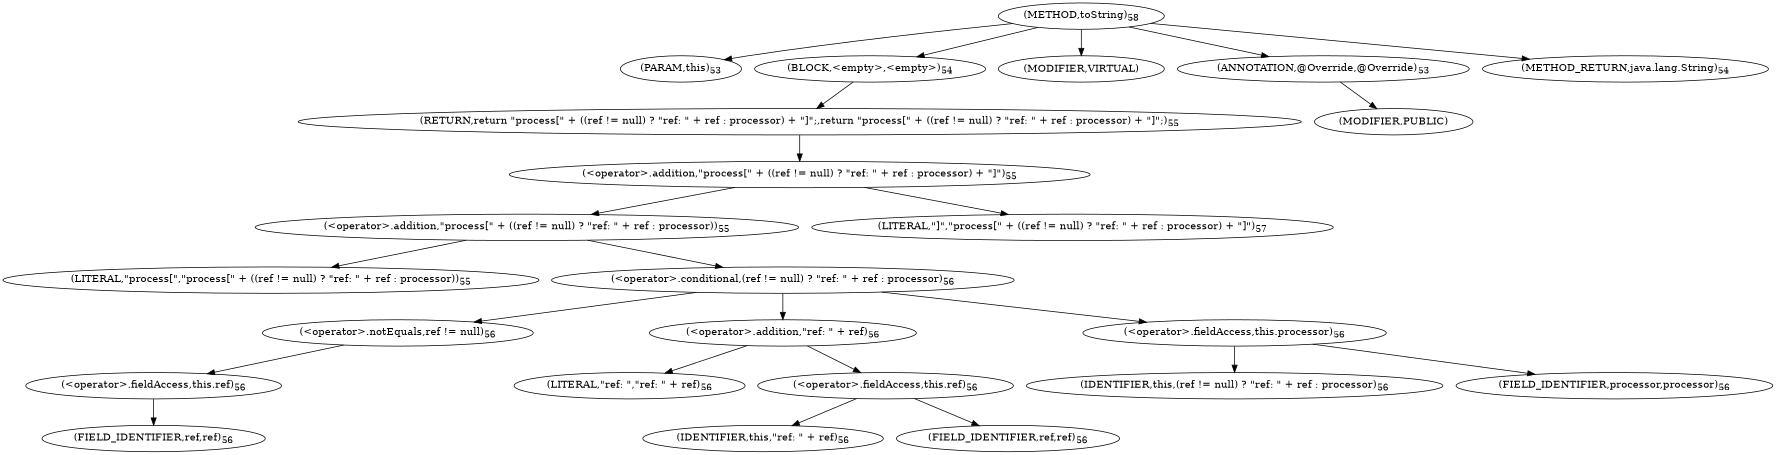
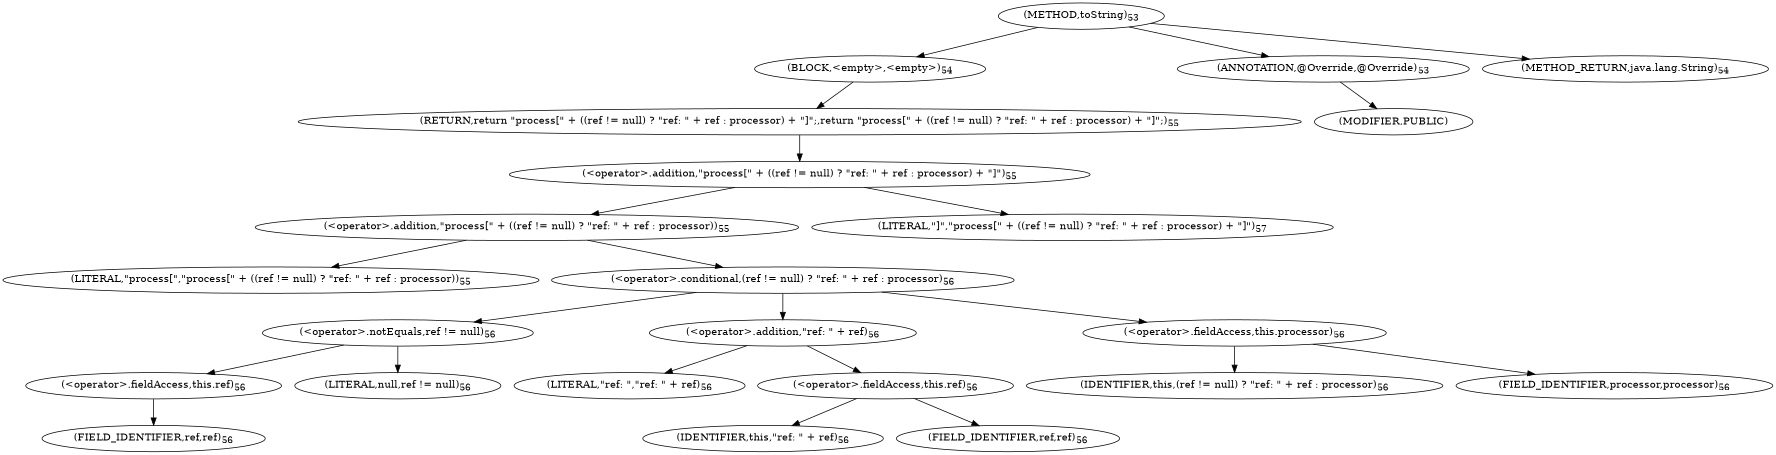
(1133, 15) -> (1133, 15)
(681, 69) -> none
(1081, 69) -> none
none -> (398, 386)
